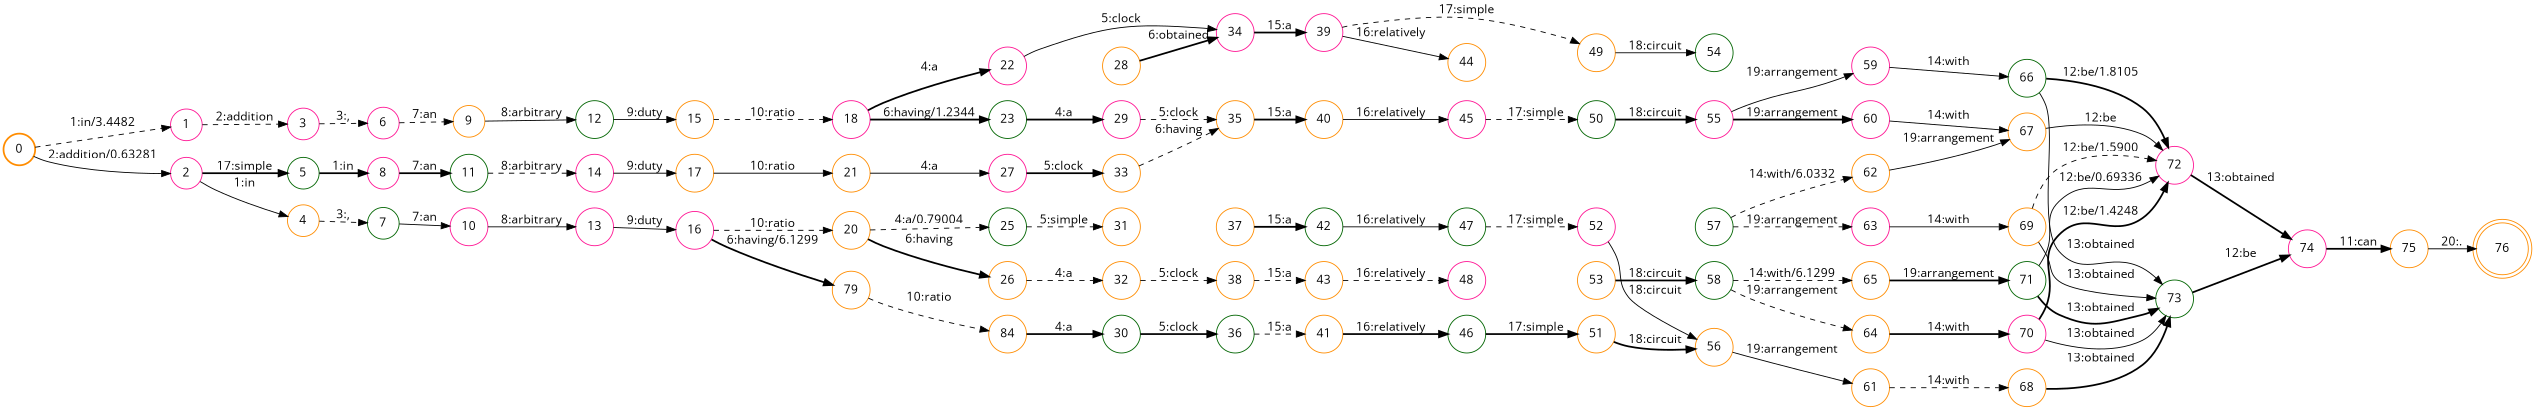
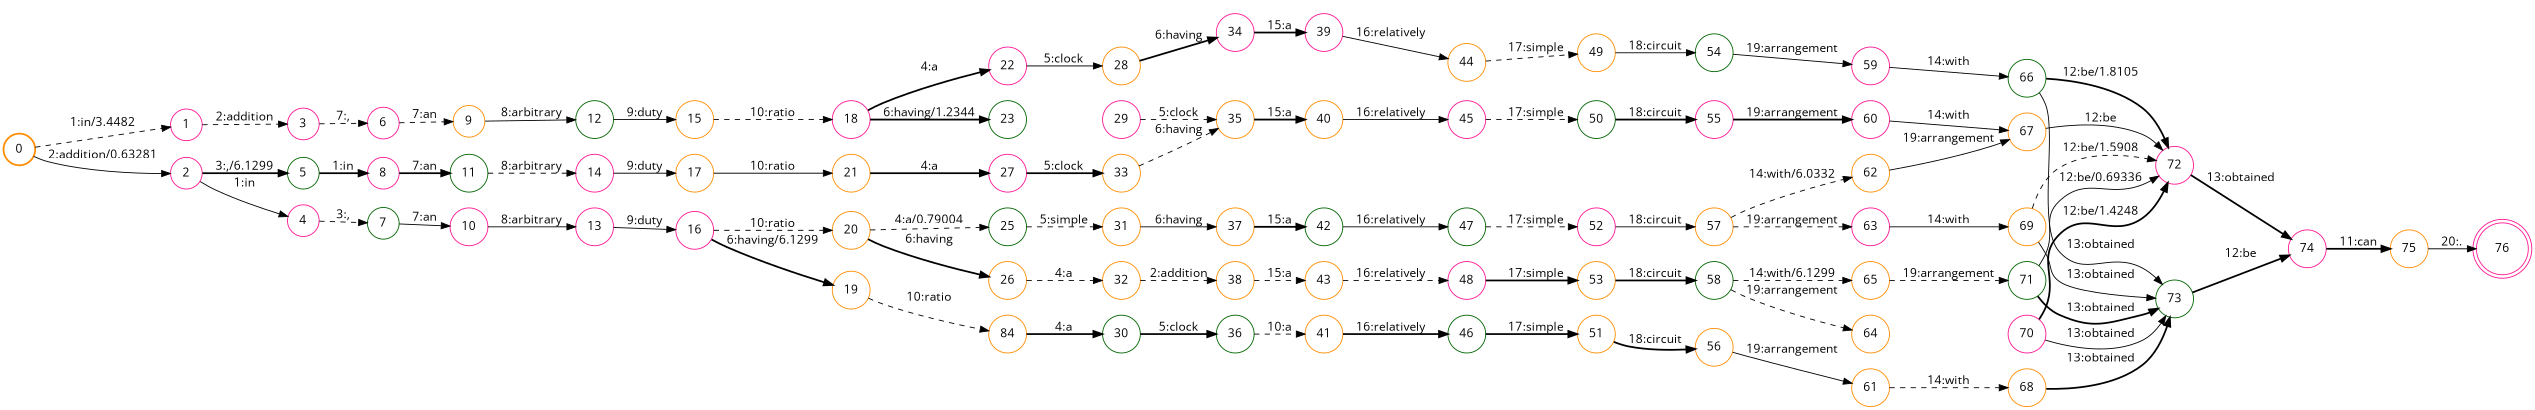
(1458, 18) -> (1527, 58)
(1114, 29) -> (1060, 66)
(1179, 36) -> (1179, 36)
(1788, 93) -> (1788, 59)
(343, 116) -> (343, 116)
(1060, 120) -> none
(2101, 148) -> (2101, 148)
(245, 167) -> (245, 167)
(925, 173) -> (925, 173)
(303, 221) -> (303, 221)
none -> (1174, 227)
(1714, 227) -> (1714, 227)
(2502, 249) -> (2502, 249)
(1179, 274) -> (1179, 274)
none -> (1527, 280)
(1944, 280) -> (1944, 280)
(851, 290) -> (851, 290)
(1633, 301) -> (1651, 227)
(1280, 327) -> (1280, 327)
(1944, 334) -> none
